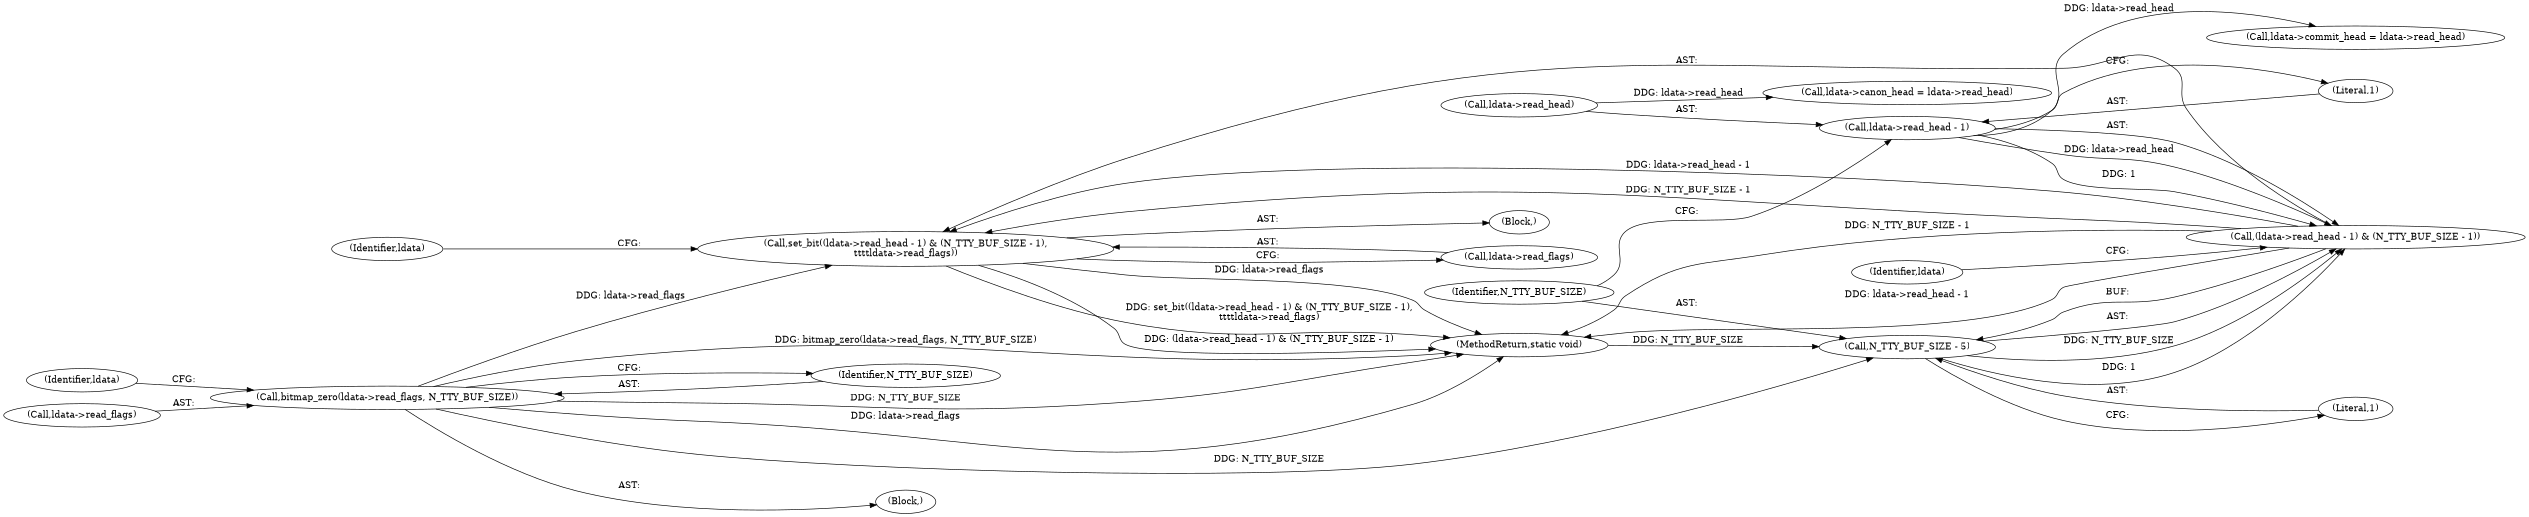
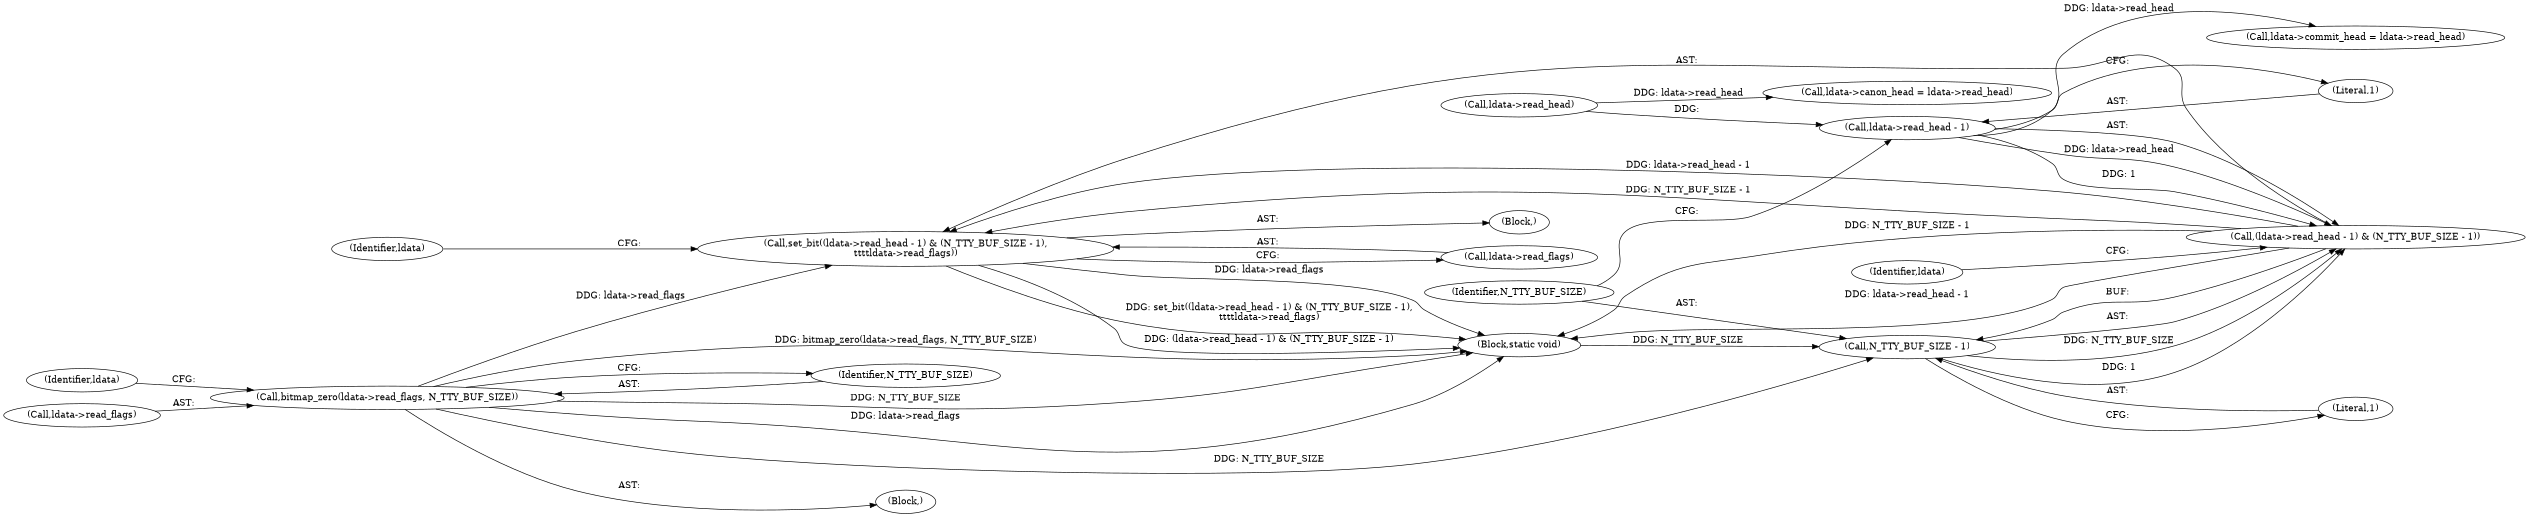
(1688, 110) -> (1688, 110)
(1519, 345) -> (1519, 345)
(1907, 347) -> (1907, 347)
